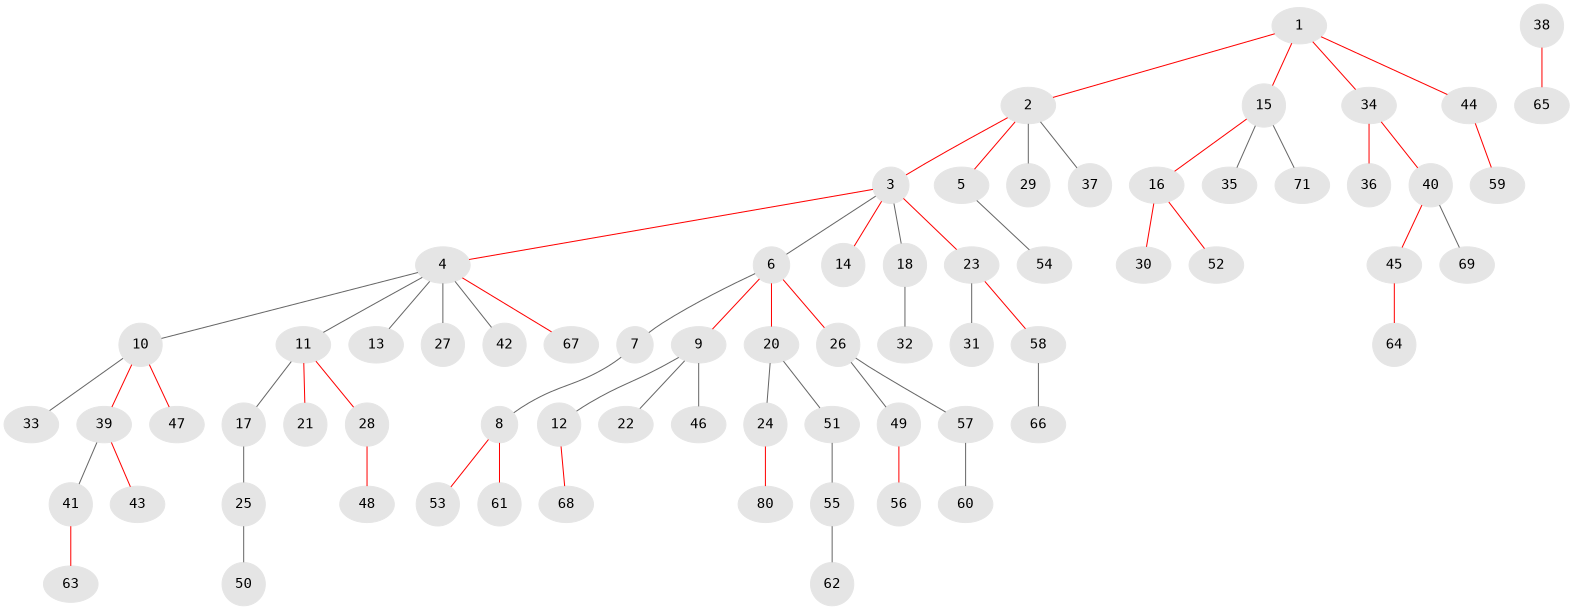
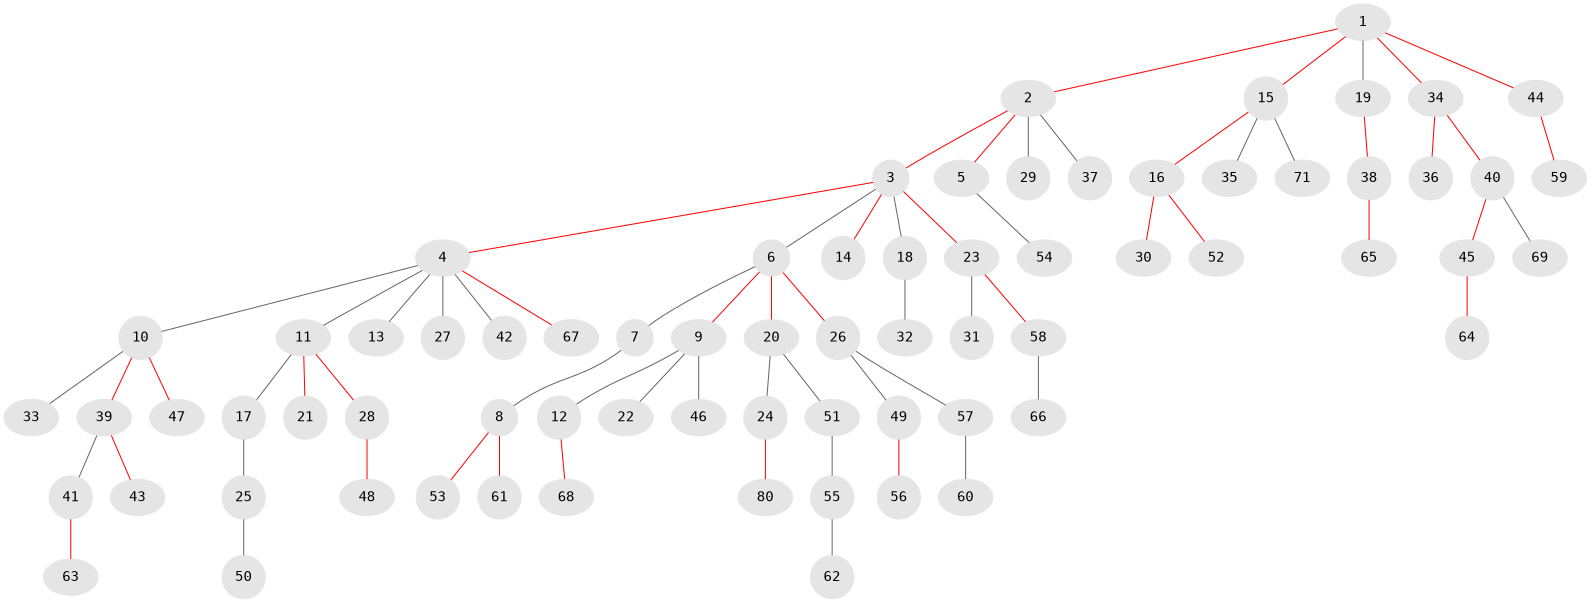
none -> (1363, 99)
